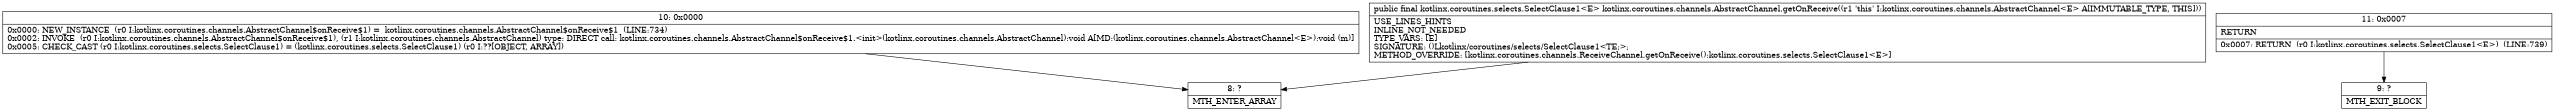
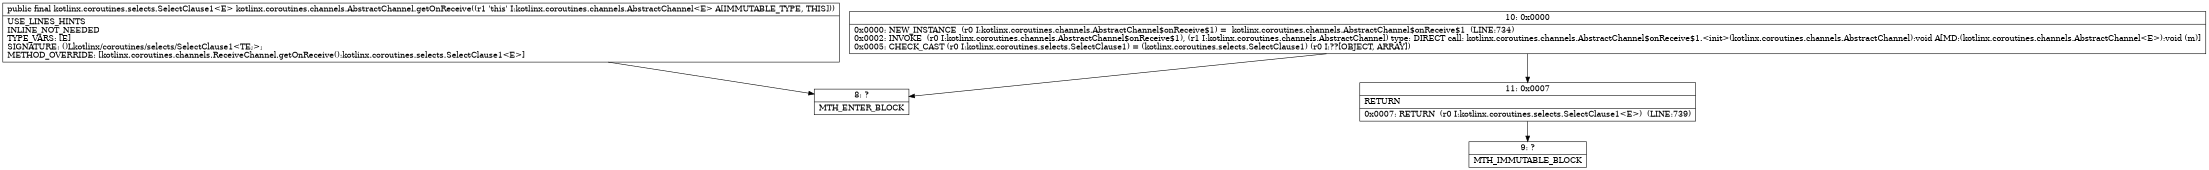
none -> (1528, 65)
(1234, 102) -> (862, 108)
(2384, 102) -> (1528, 161)
